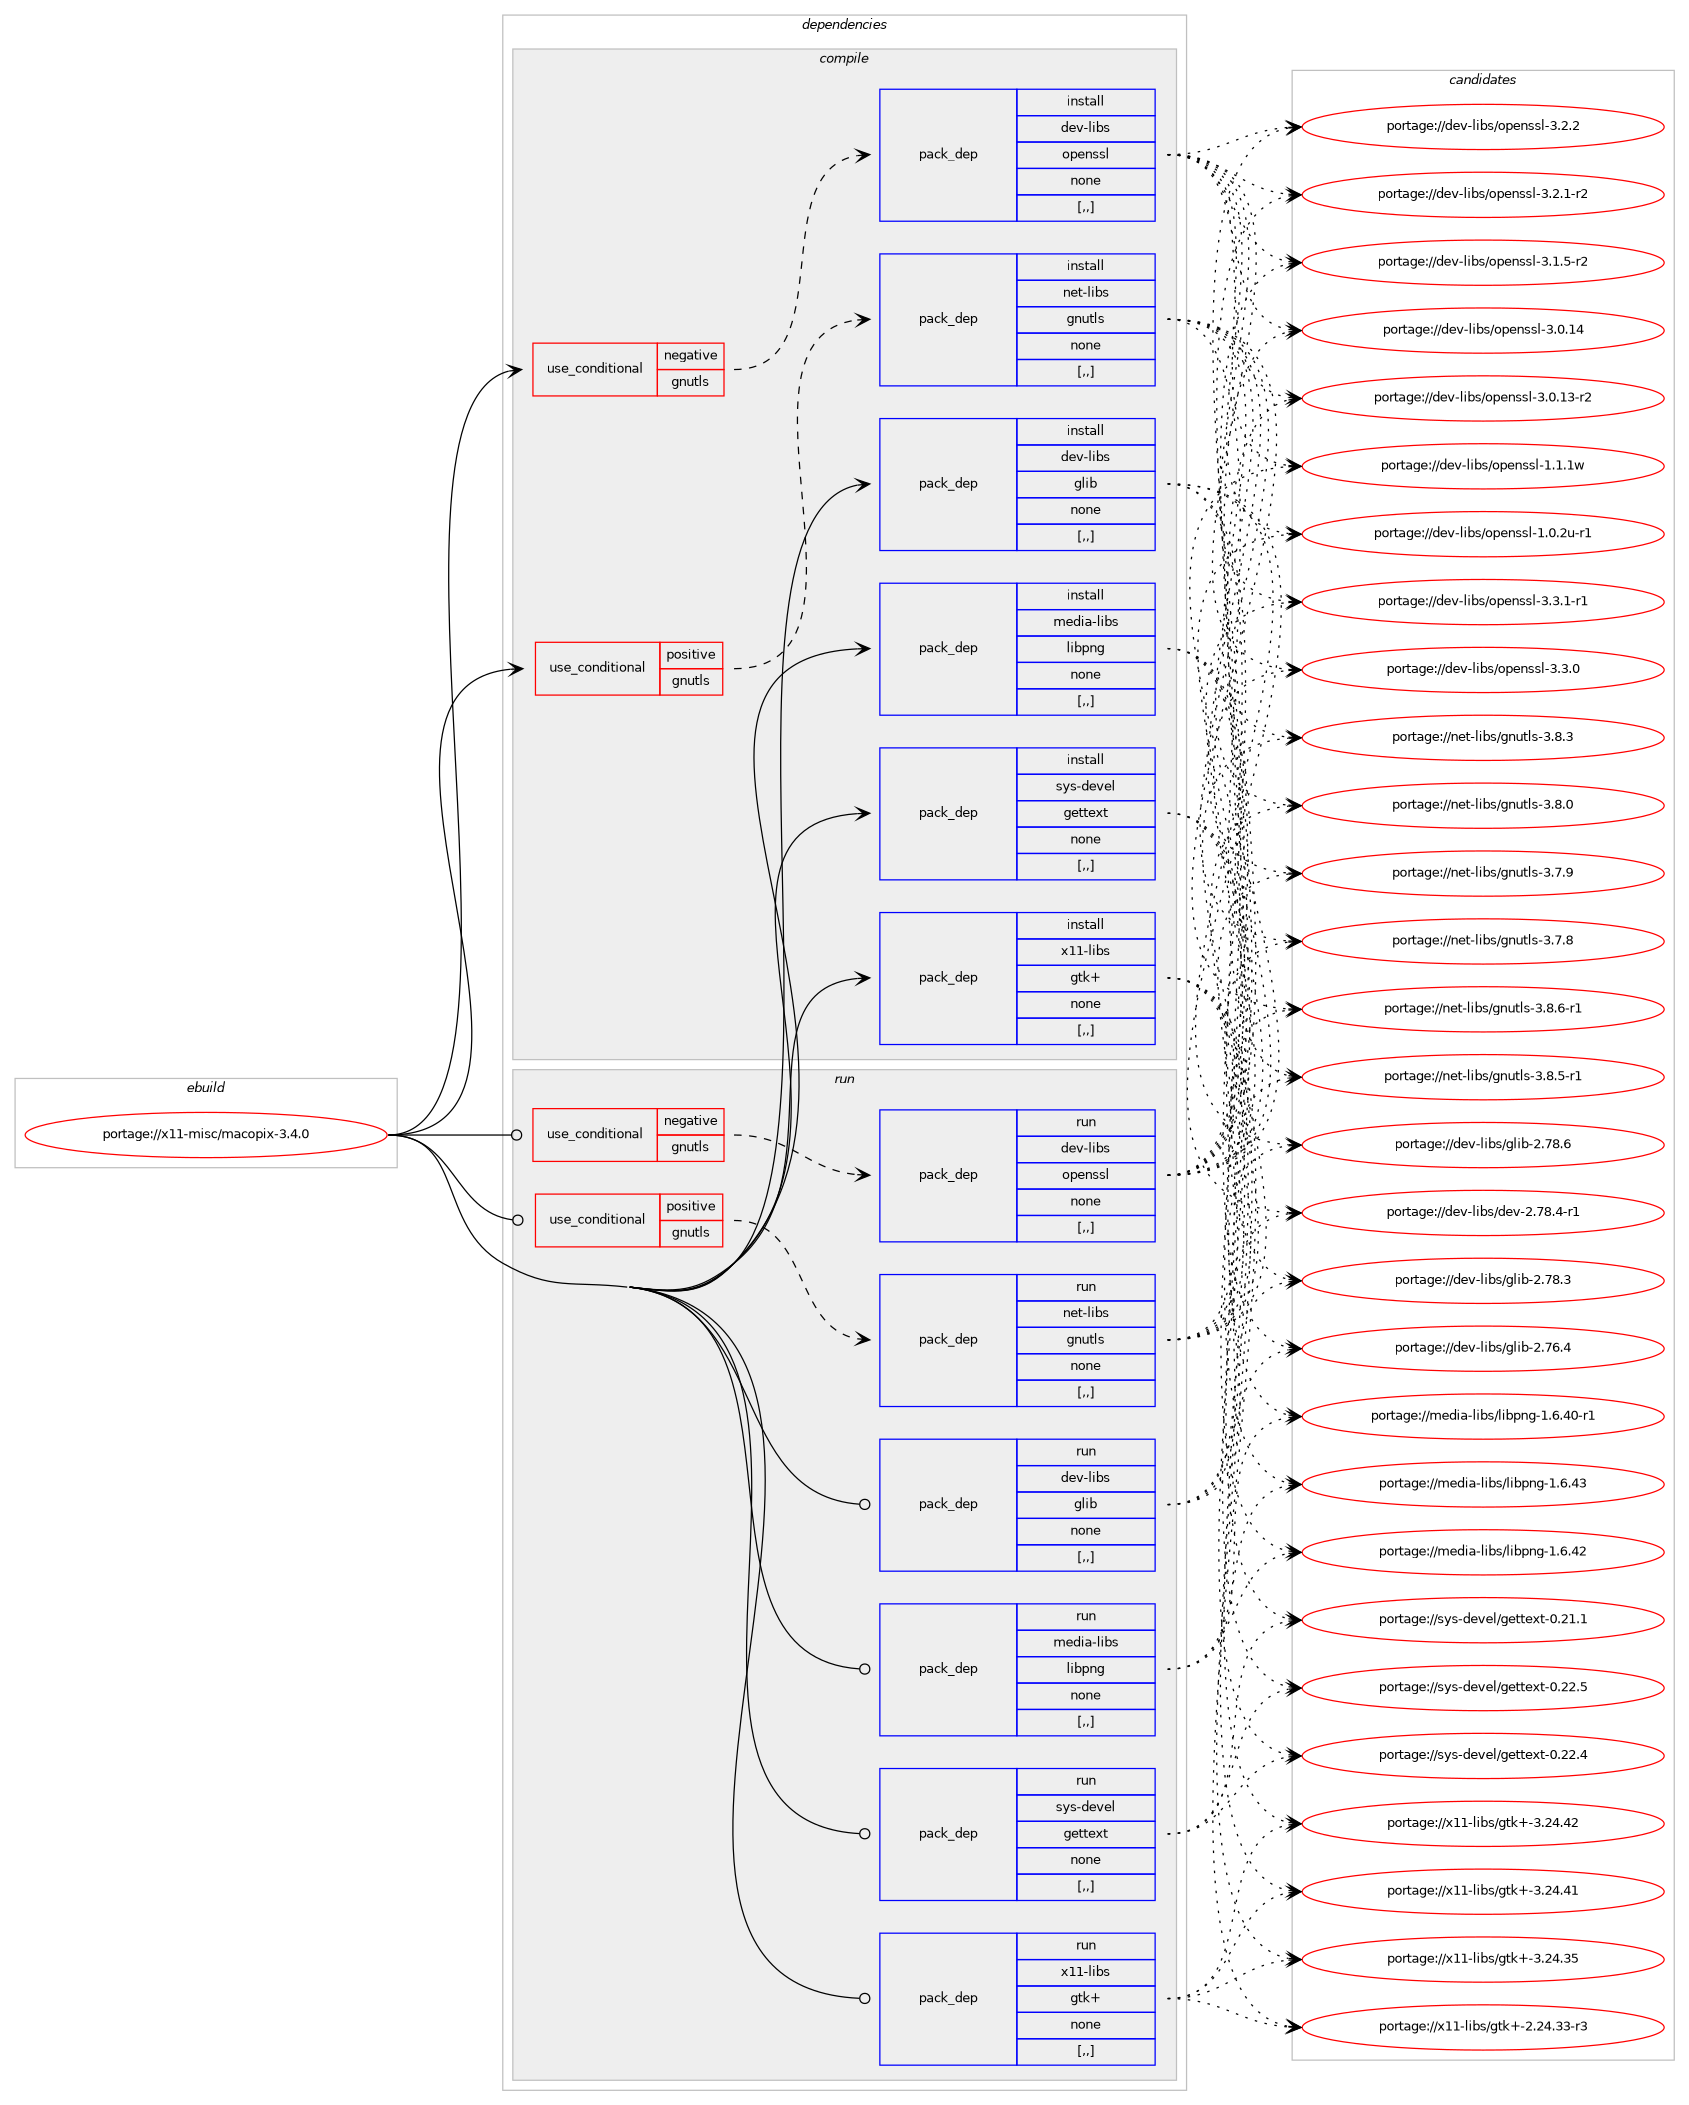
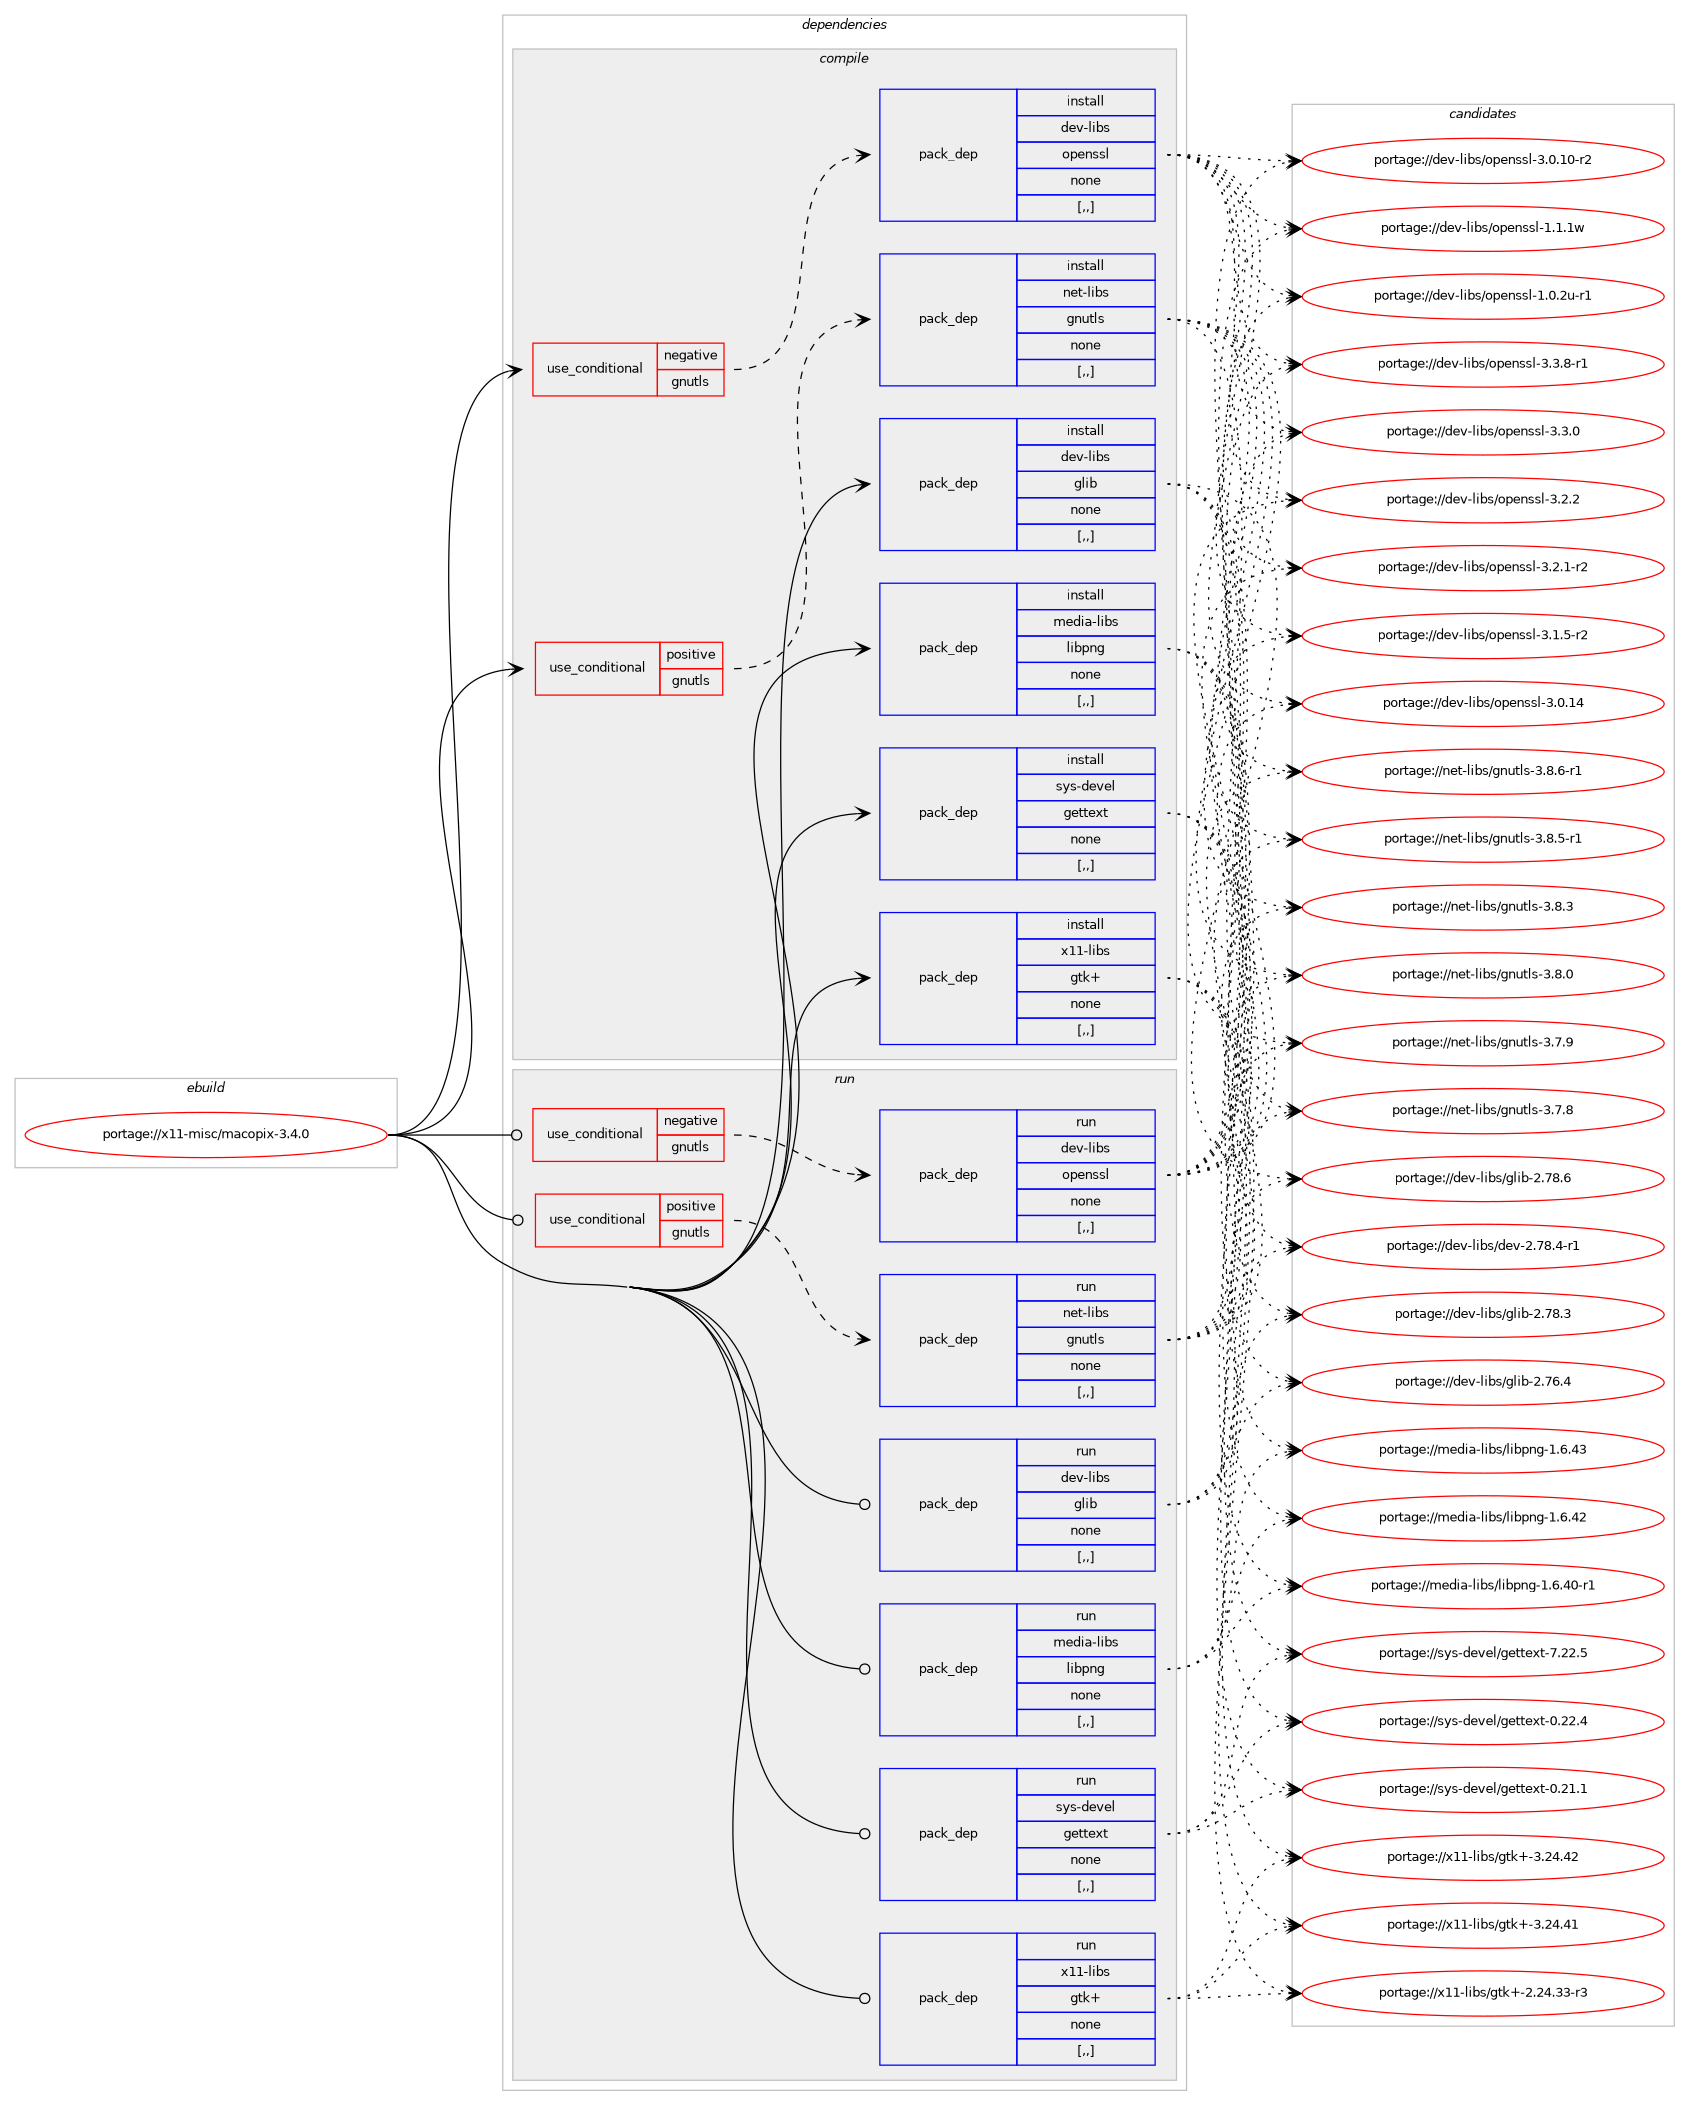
(1483, 398) -> (1483, 161)
(1483, 602) -> (1483, 365)
(1483, 1688) -> (1483, 1654)
(1483, 1960) -> none
